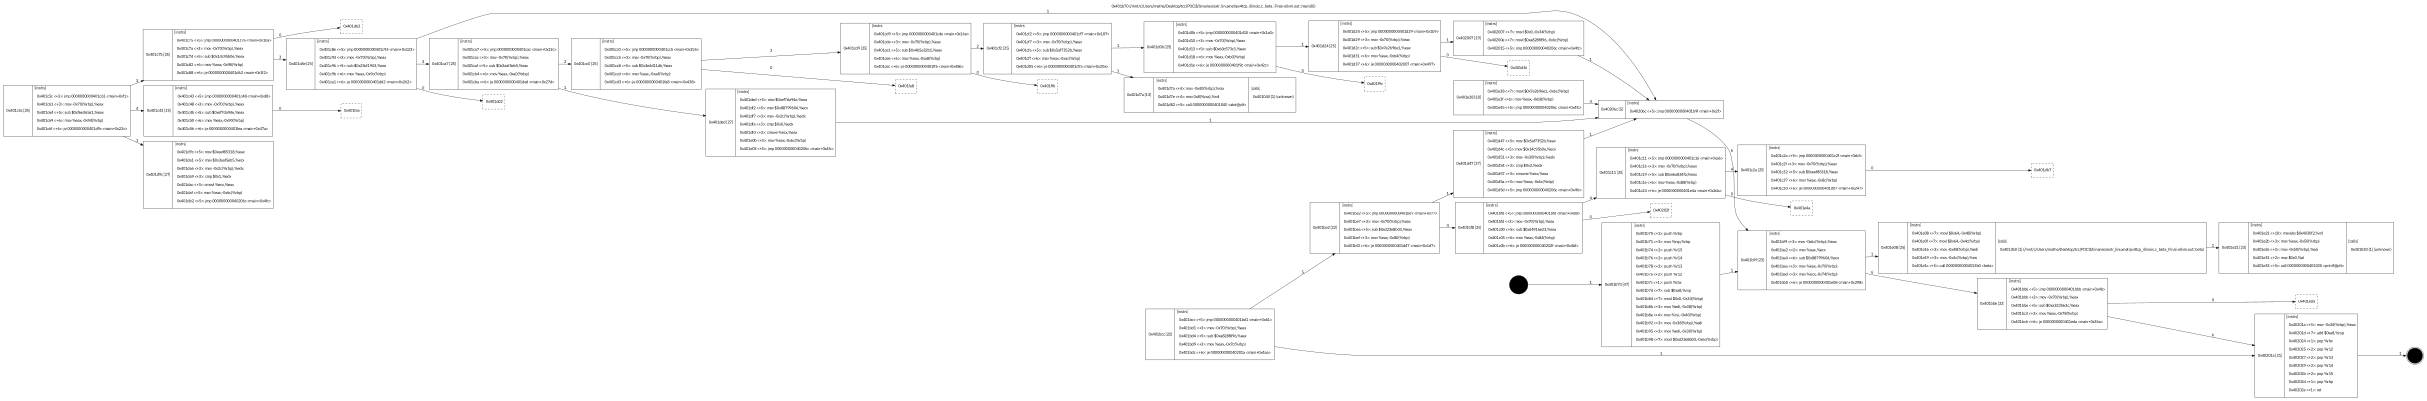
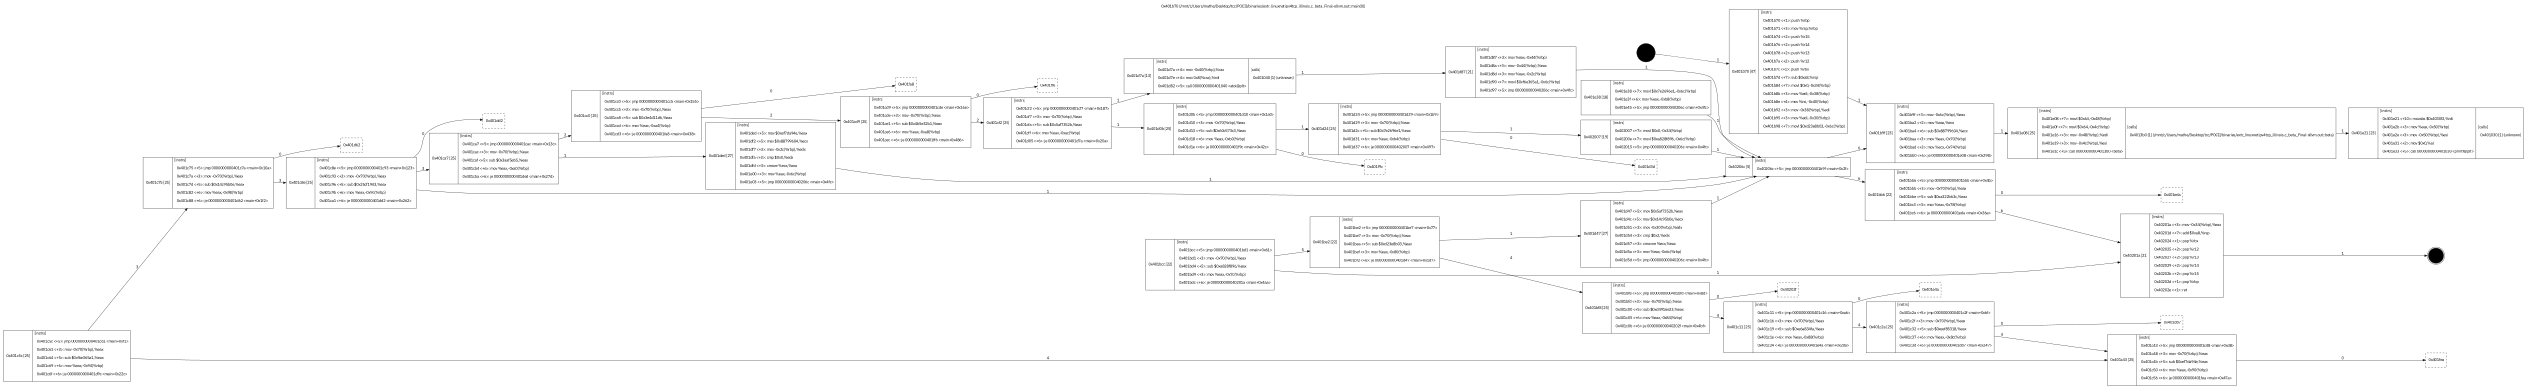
none -> (1511, 72)
(1590, 102) -> (1718, 121)
(208, 175) -> none
(1920, 283) -> (1849, 179)
none -> (2049, 344)
